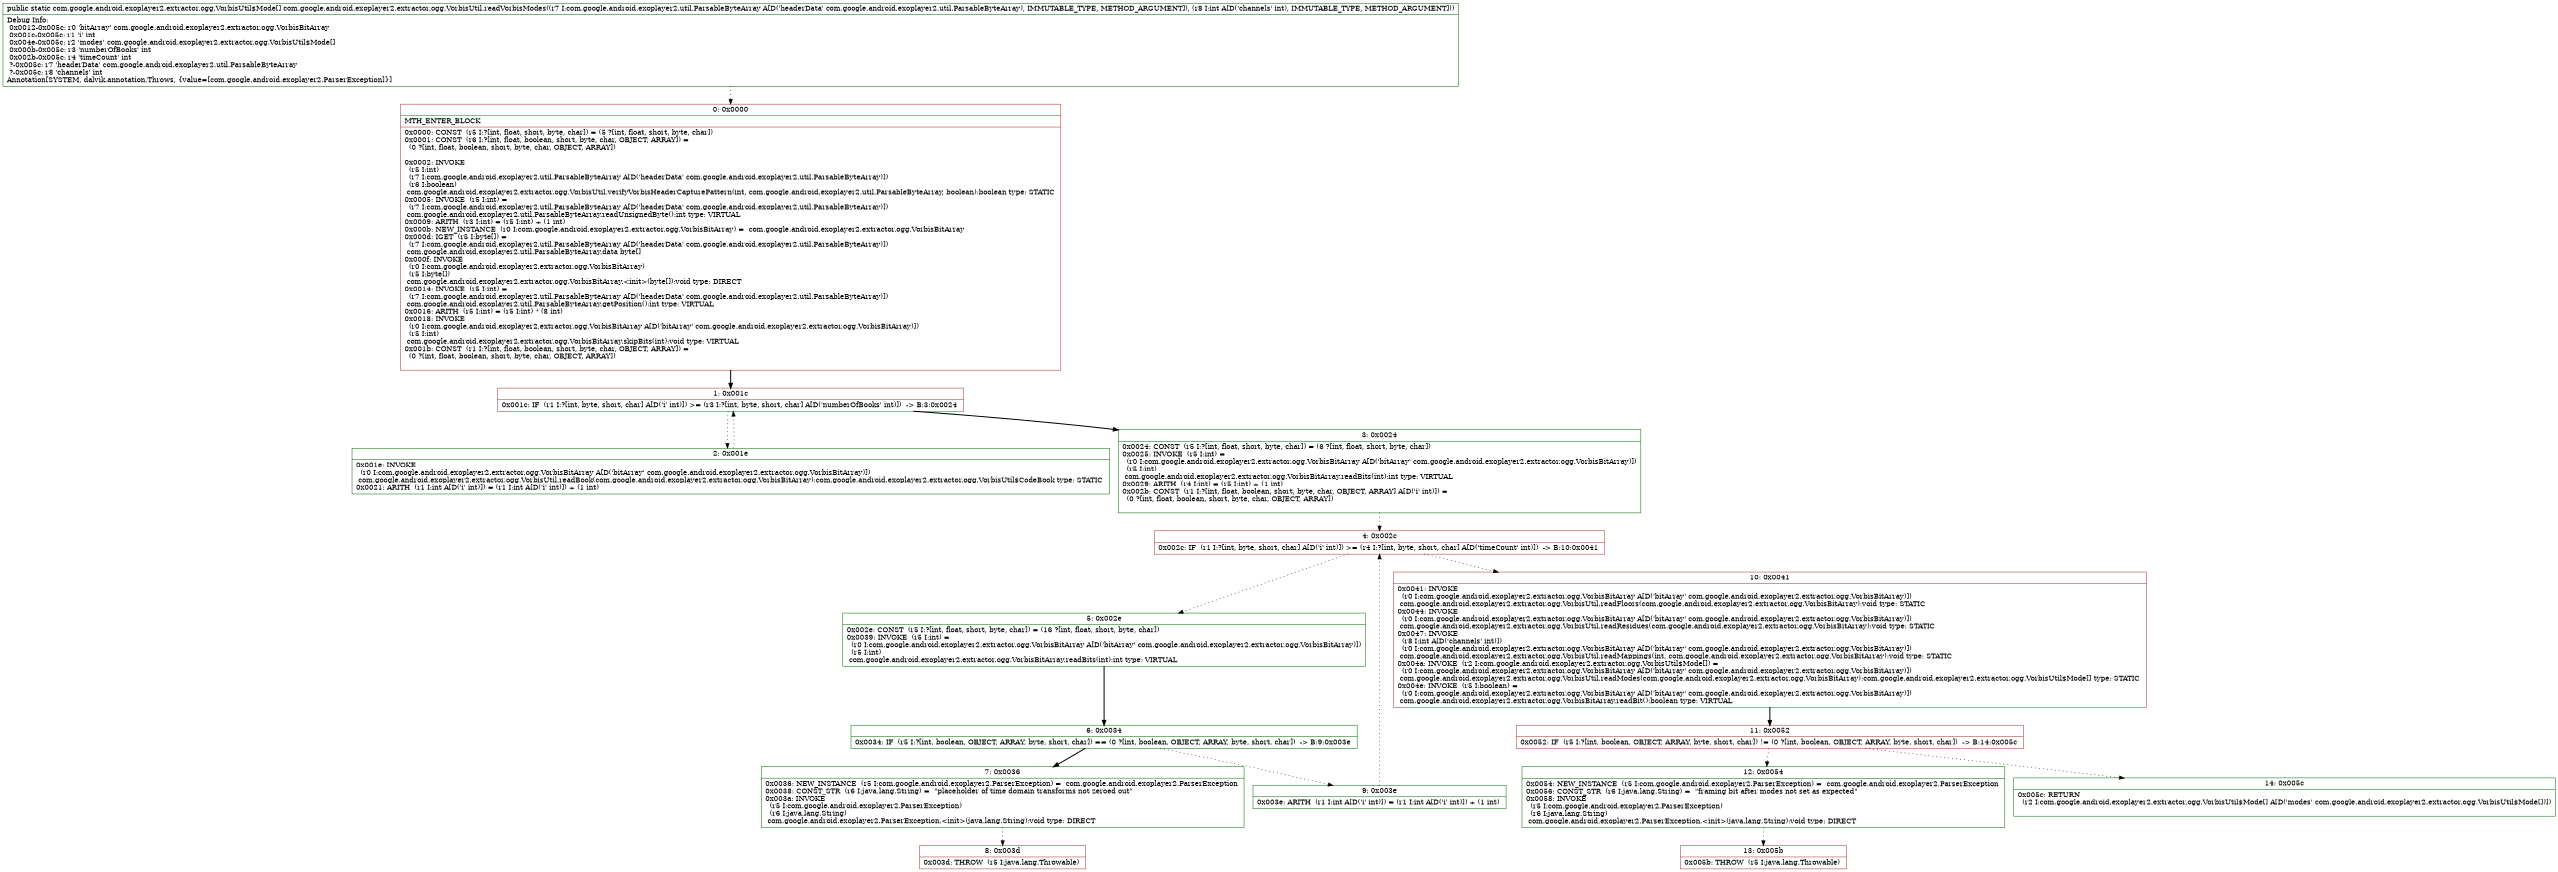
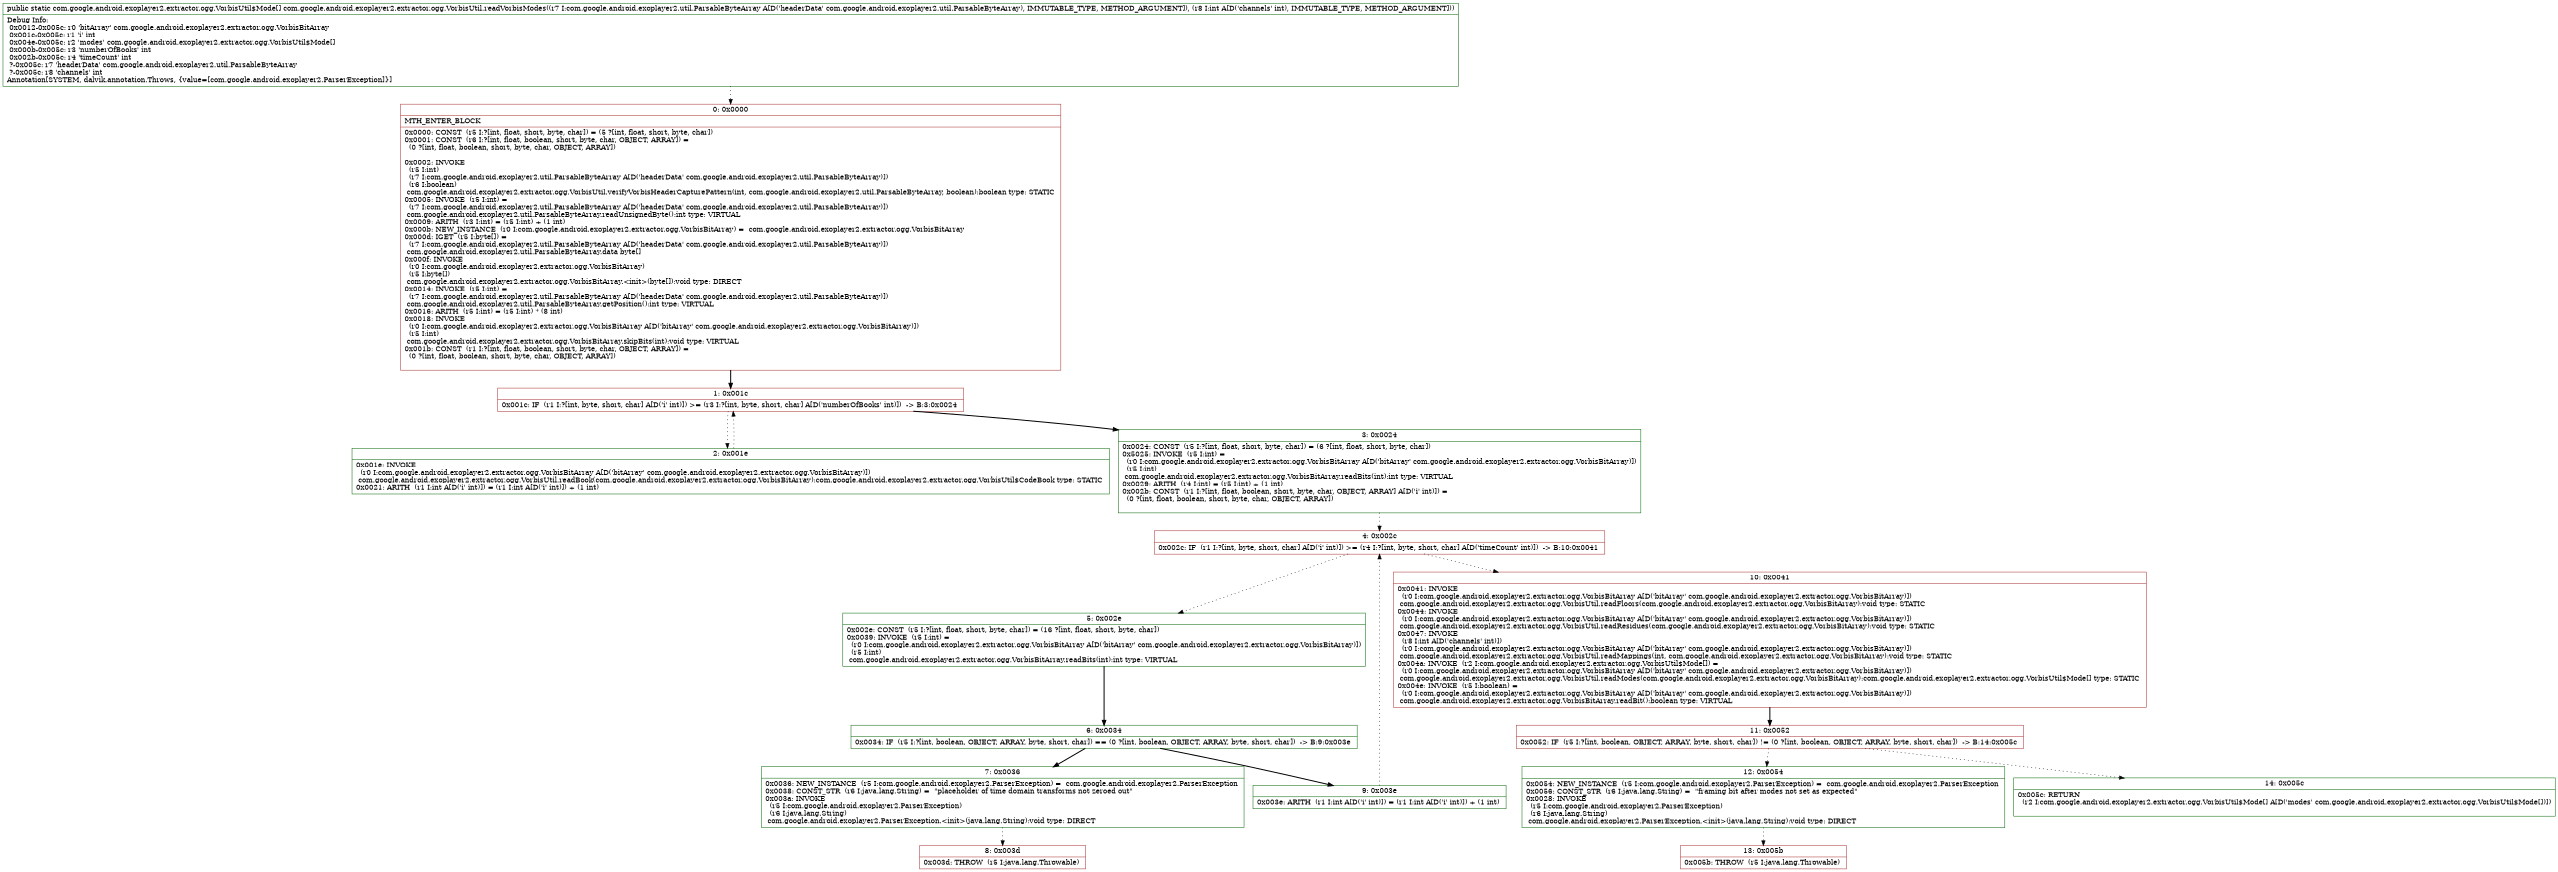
(1175, 454) -> (1175, 454)
(1244, 766) -> (1244, 766)
(1559, 799) -> (1559, 799)
